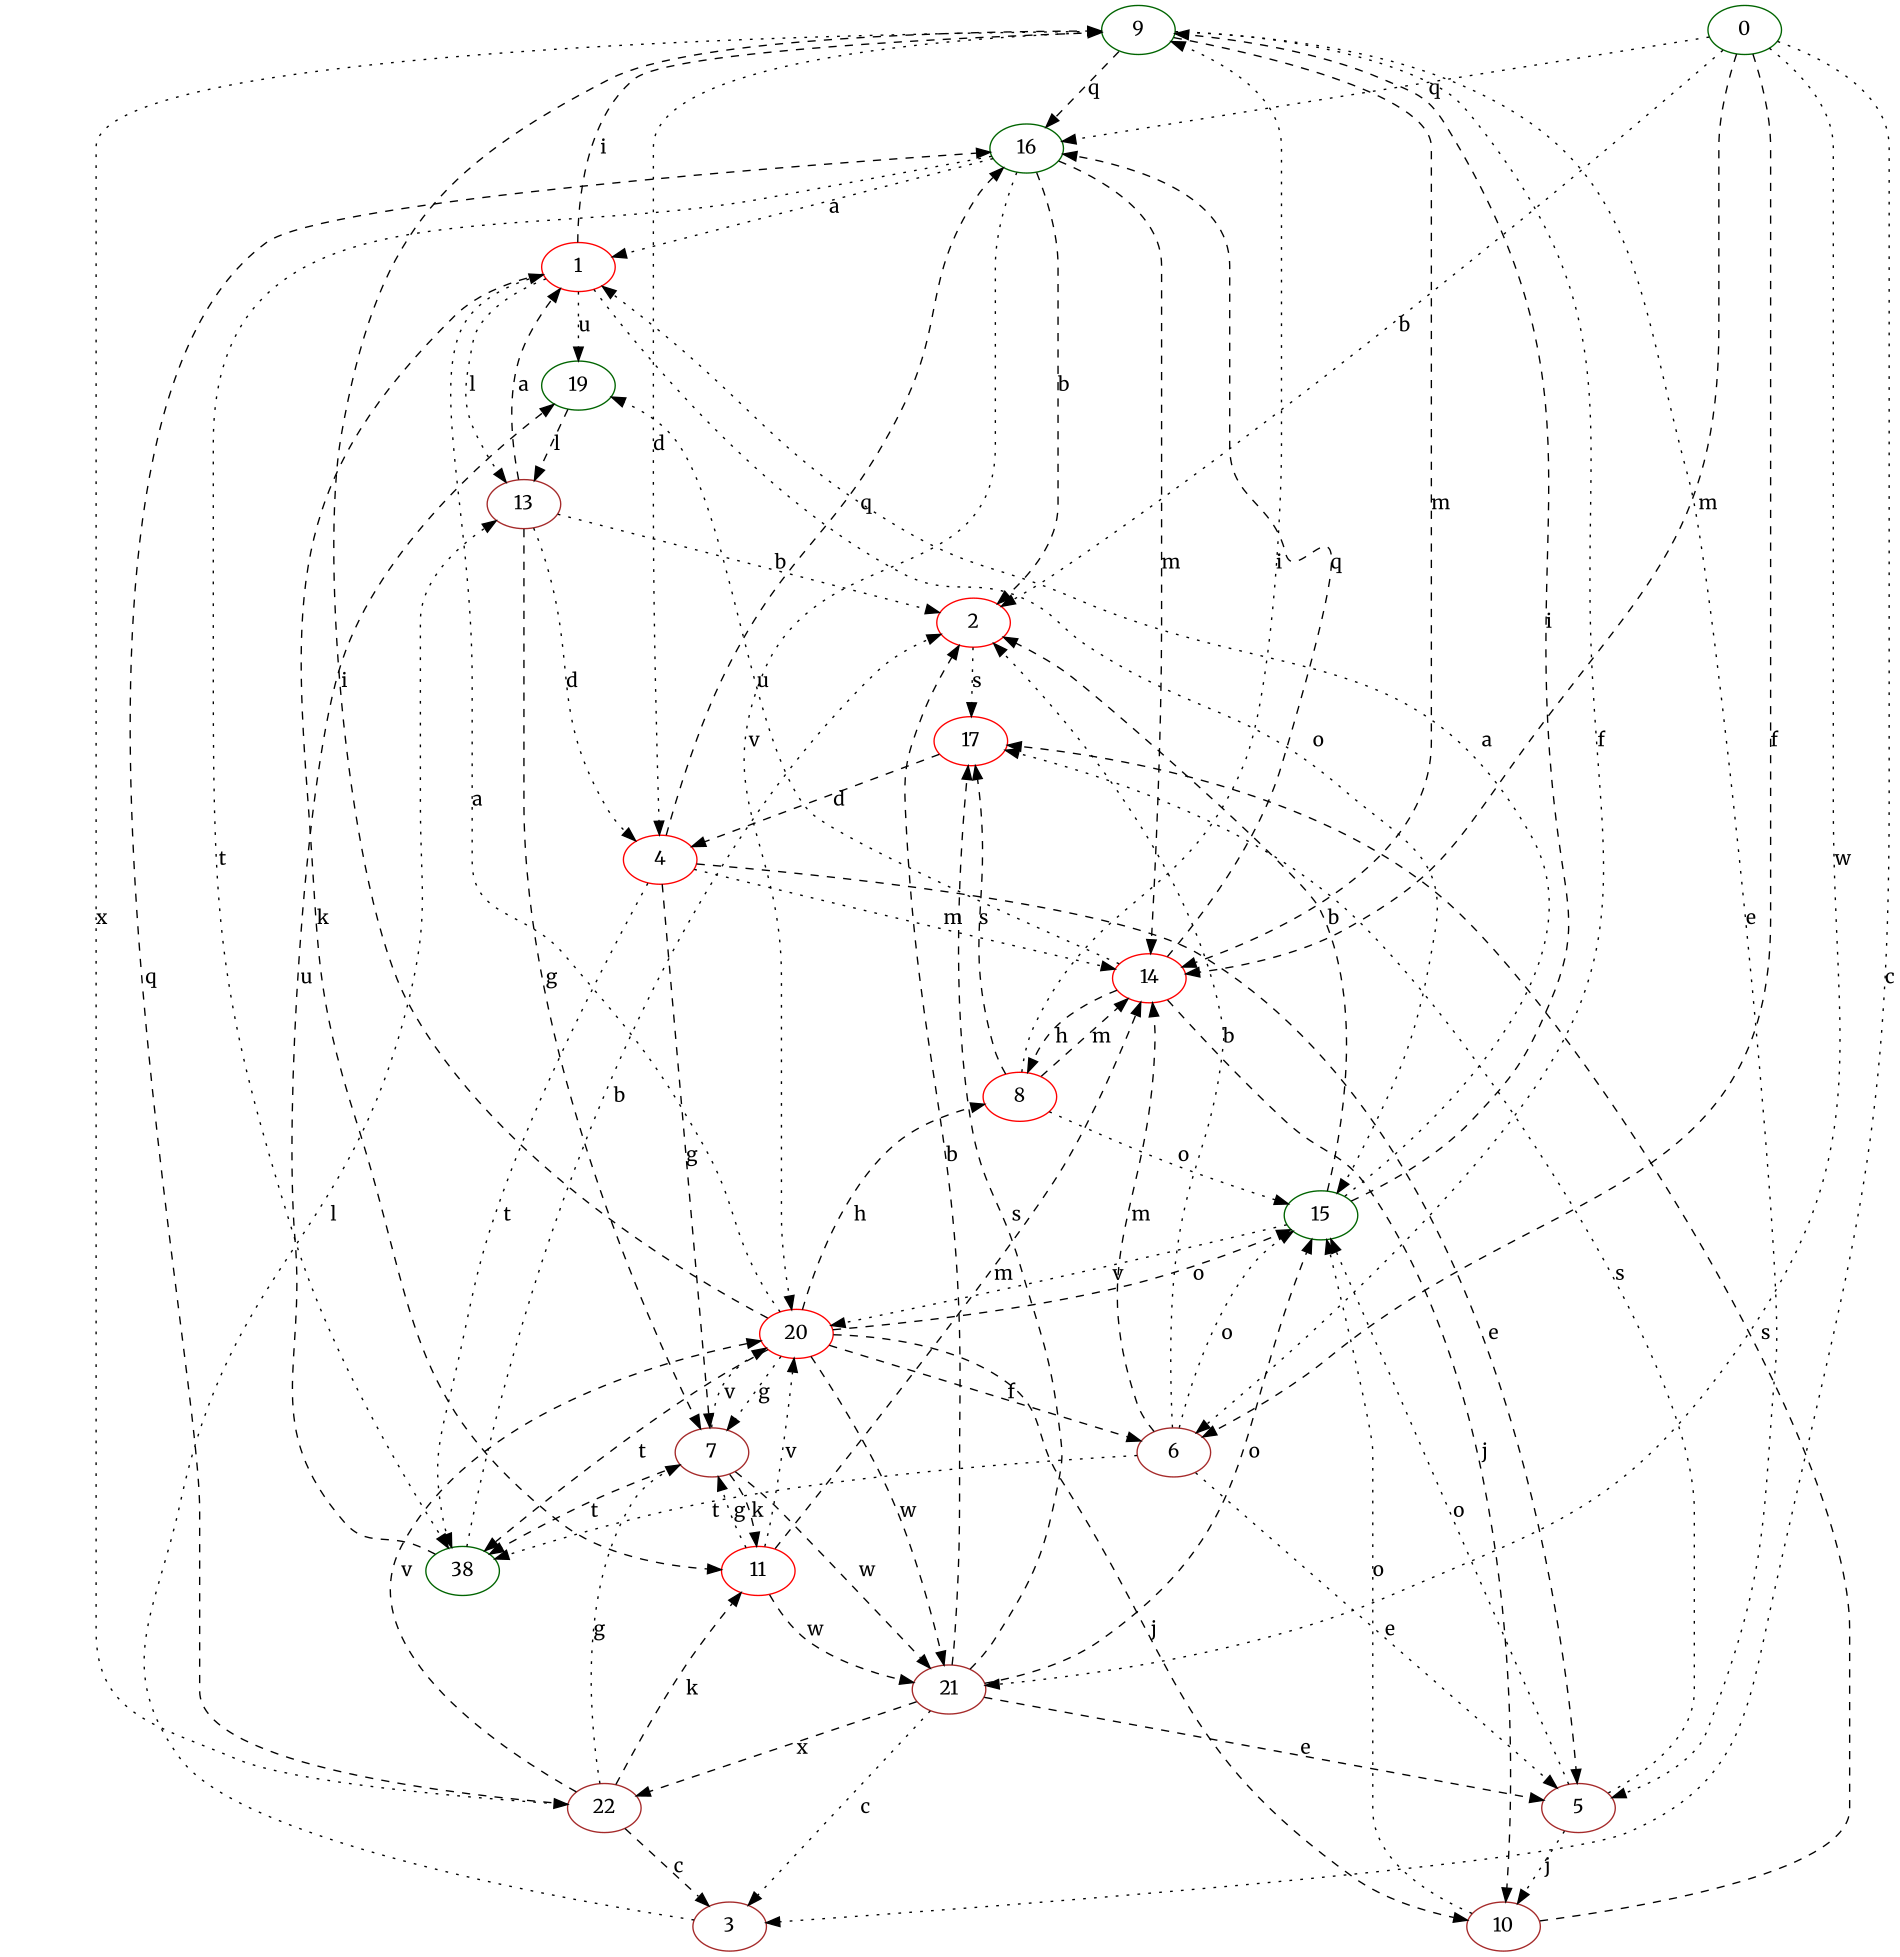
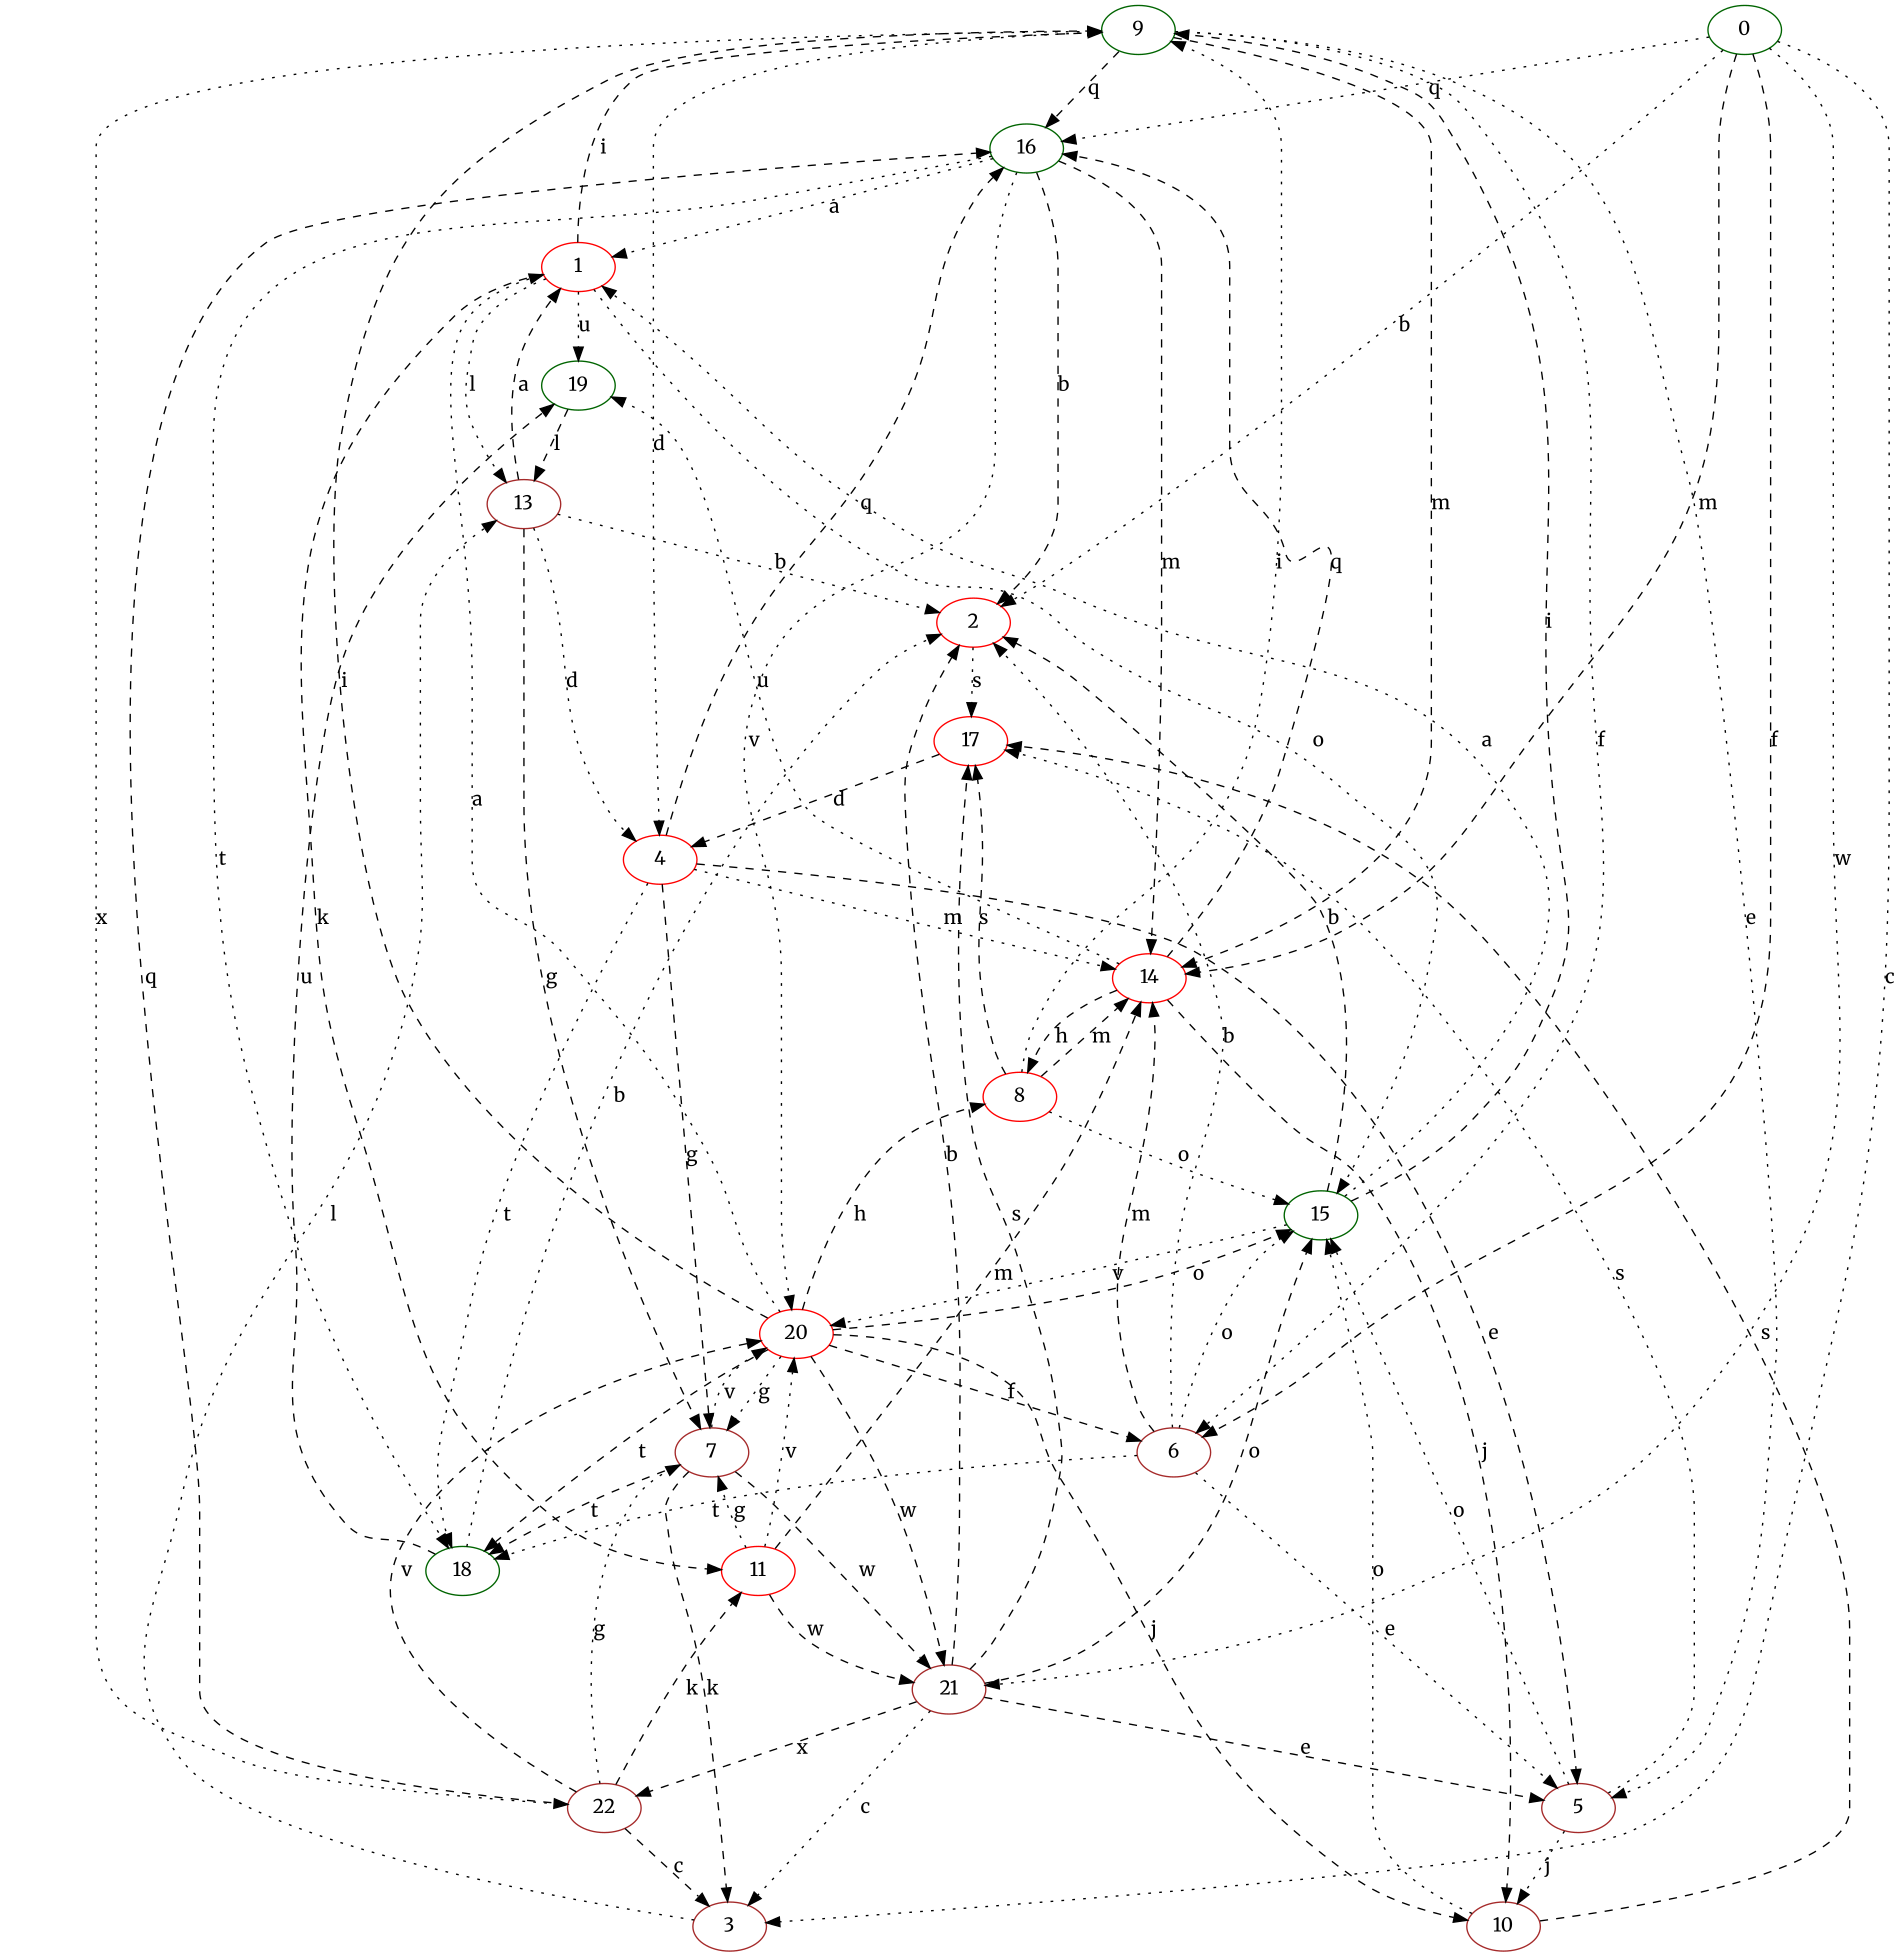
(747, 1505) -> (701, 1675)
(463, 1571) -> (463, 1571)
